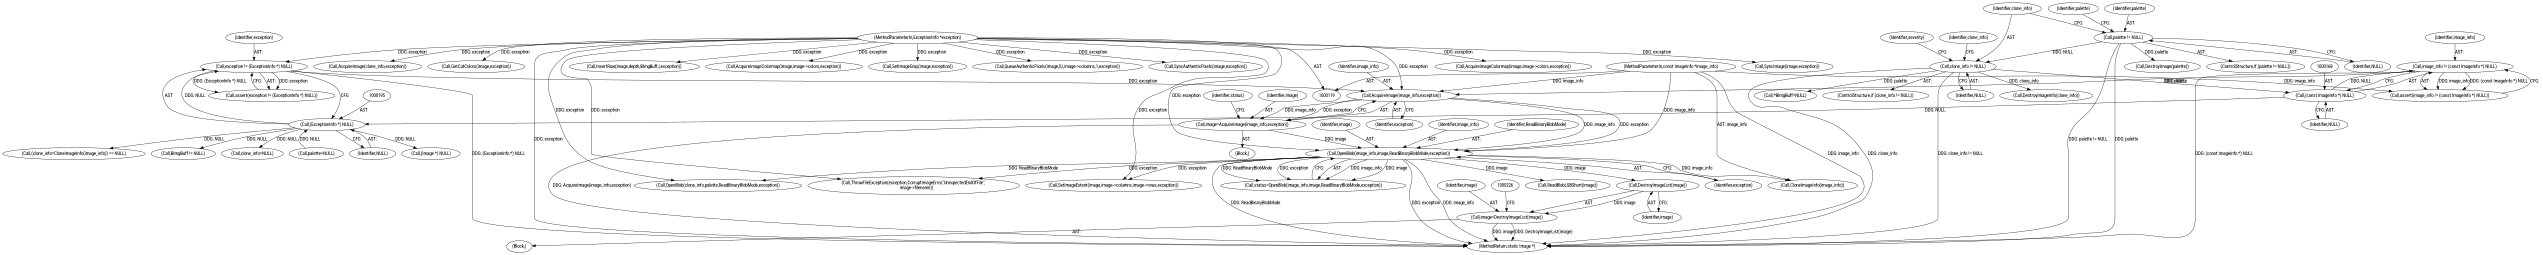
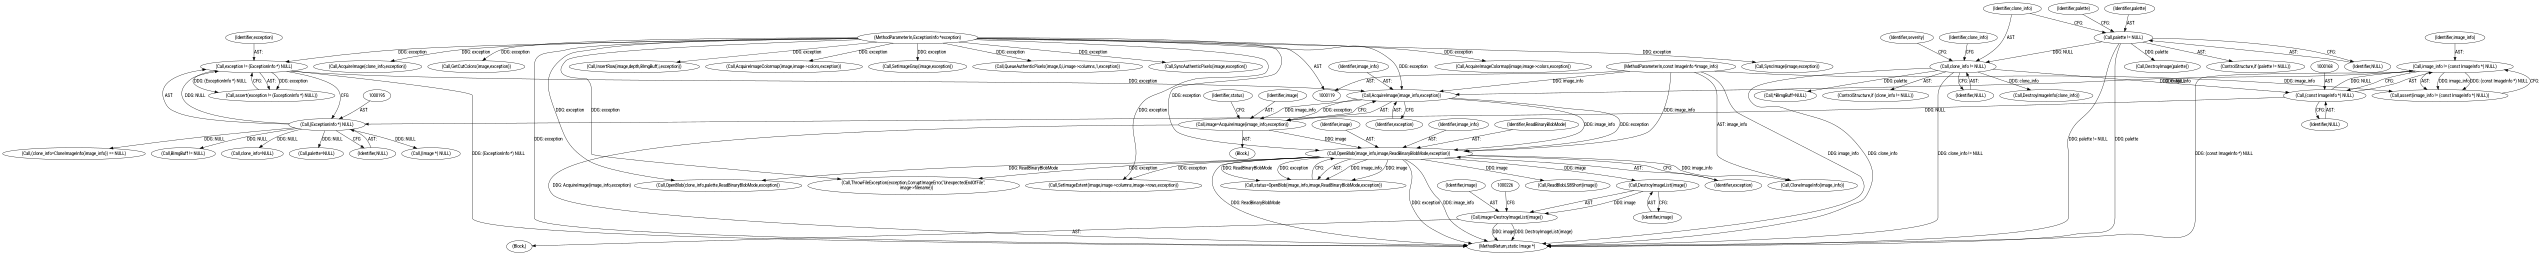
(2175, 81) -> (2175, 81)
(299, 140) -> (322, 138)
